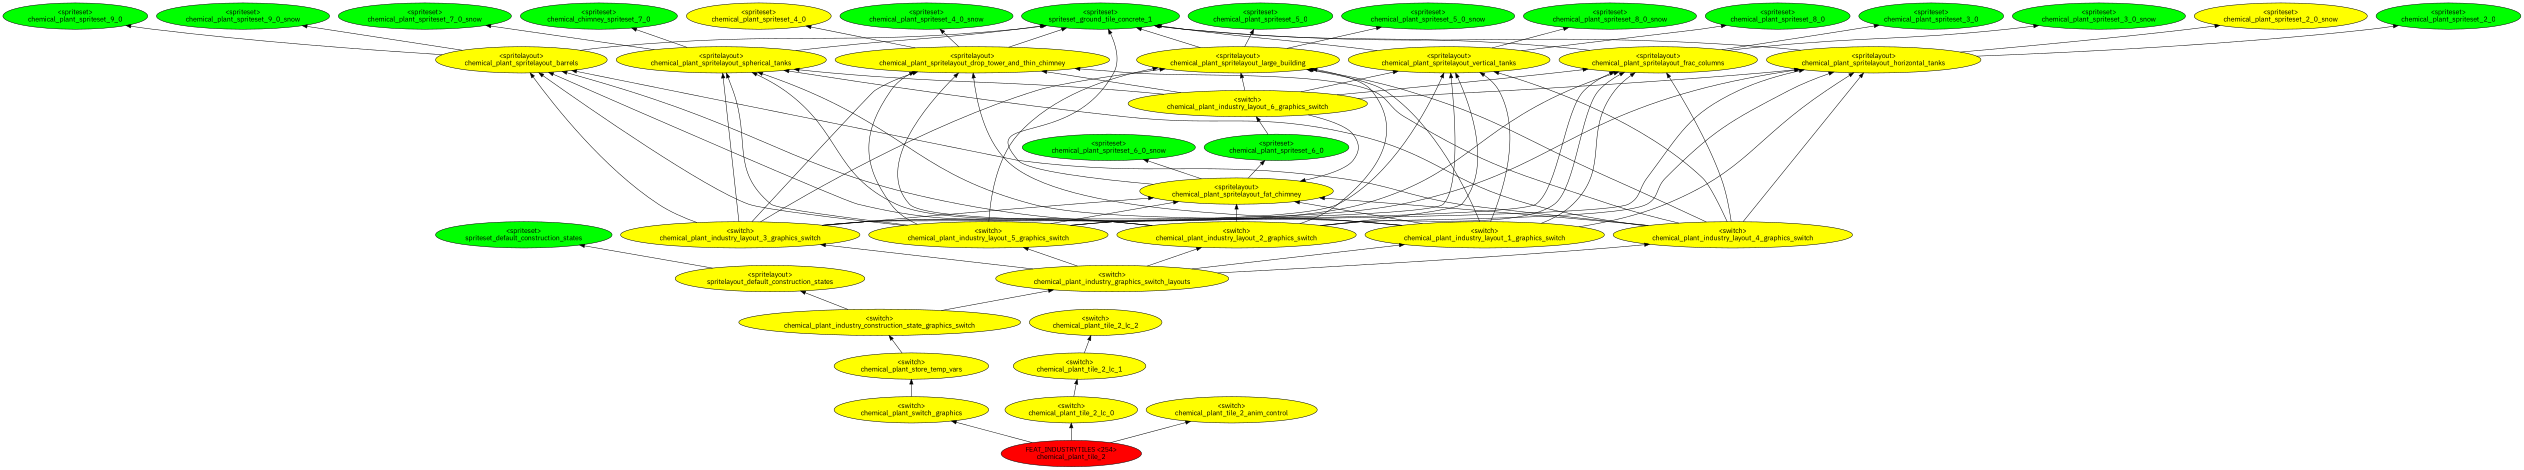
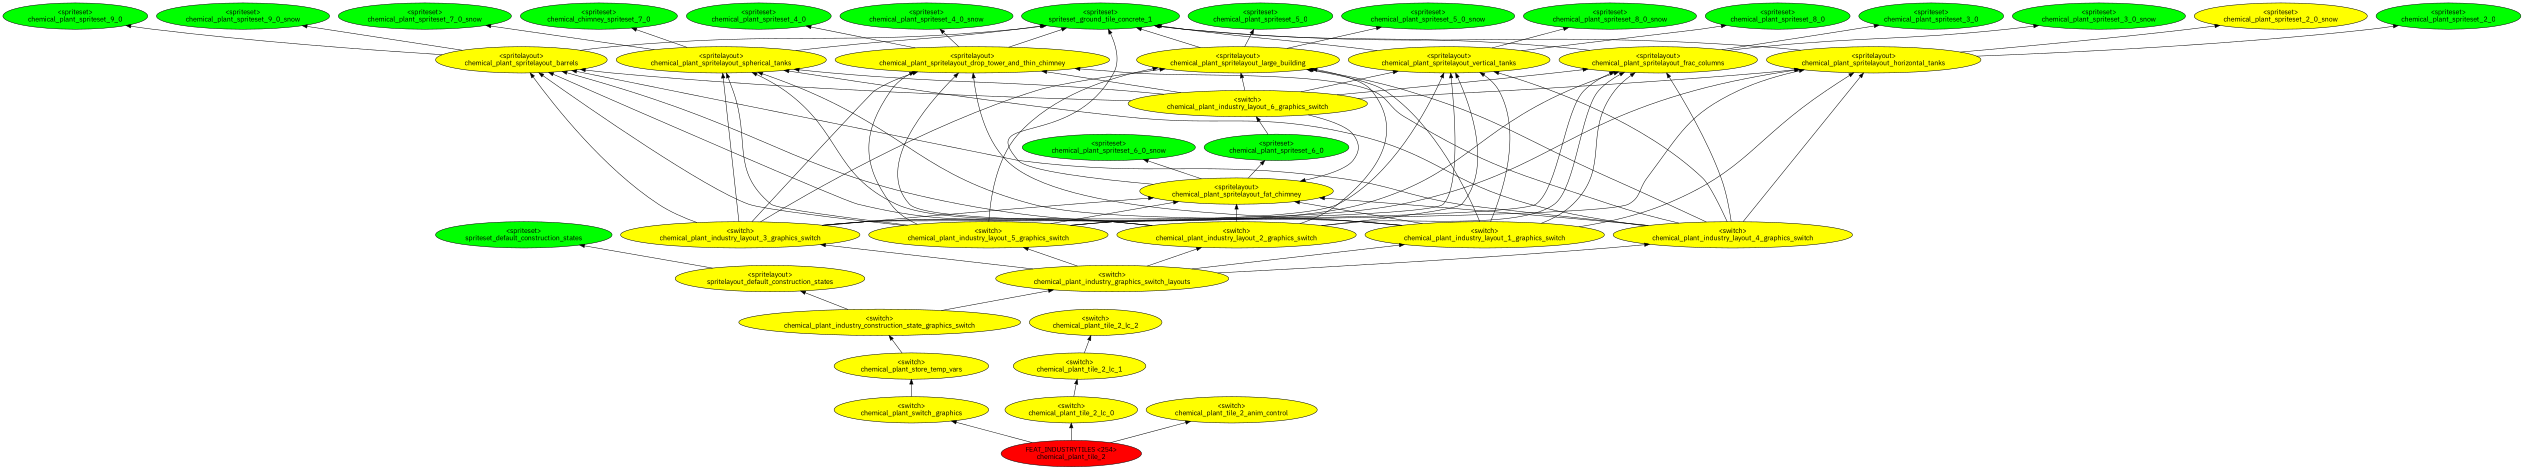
(759, 16) -> (759, 16)
none -> (858, 90)
(1598, 213) -> none
